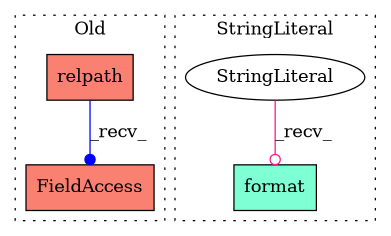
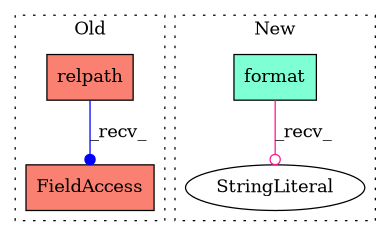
(275, 30) -> (275, 30)
(275, 127) -> (275, 127)
